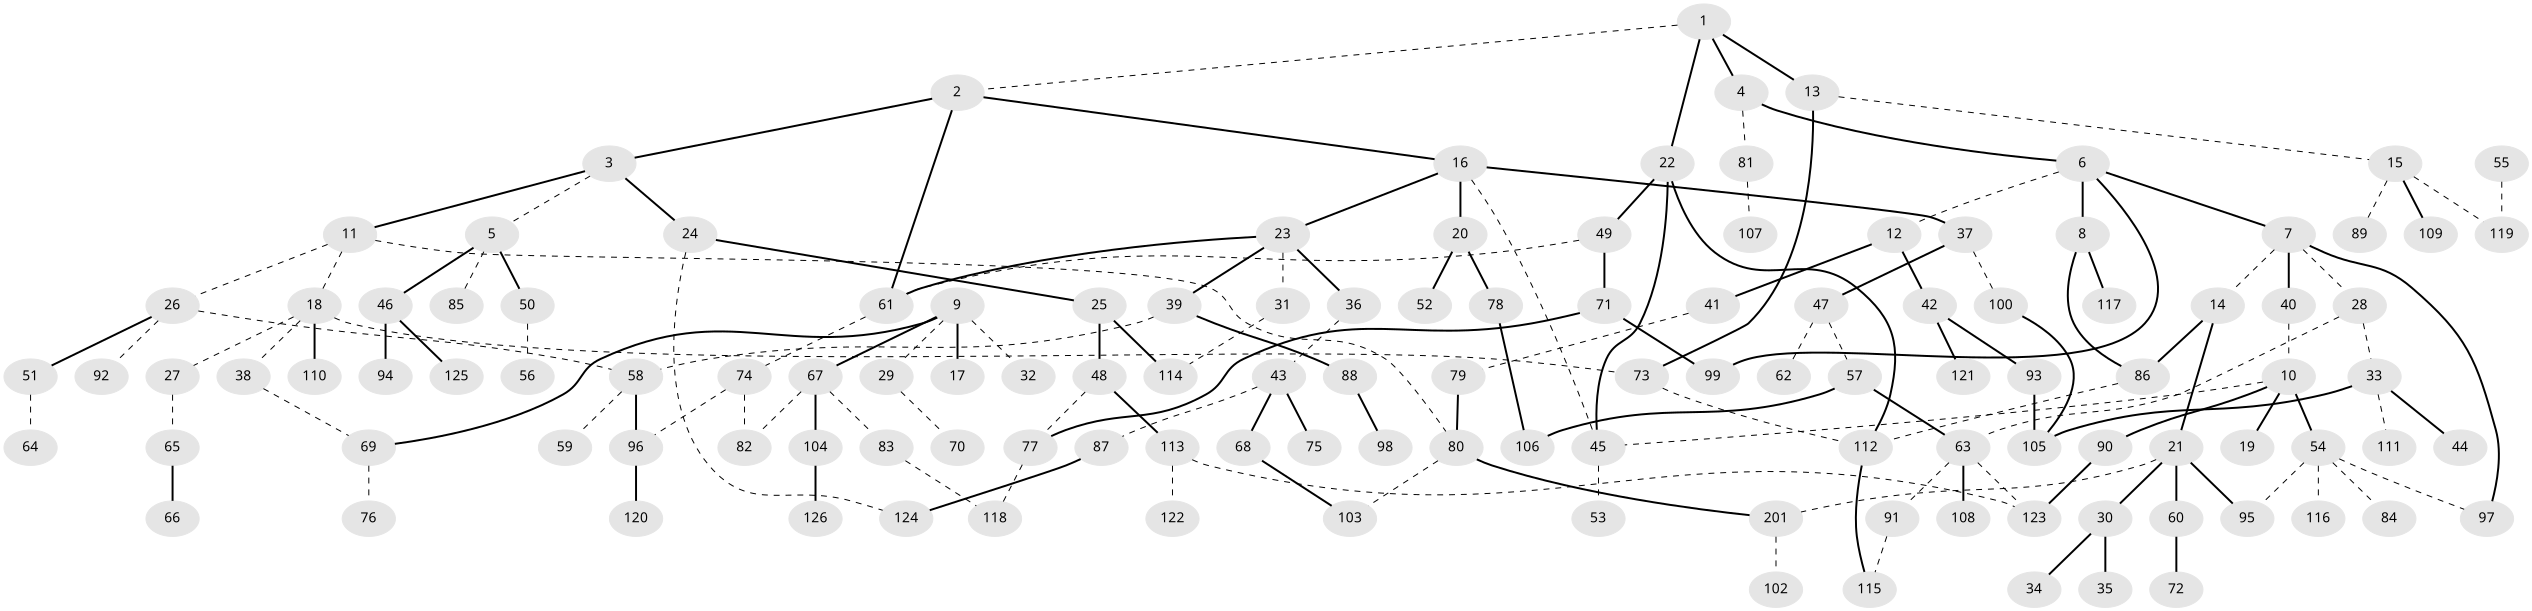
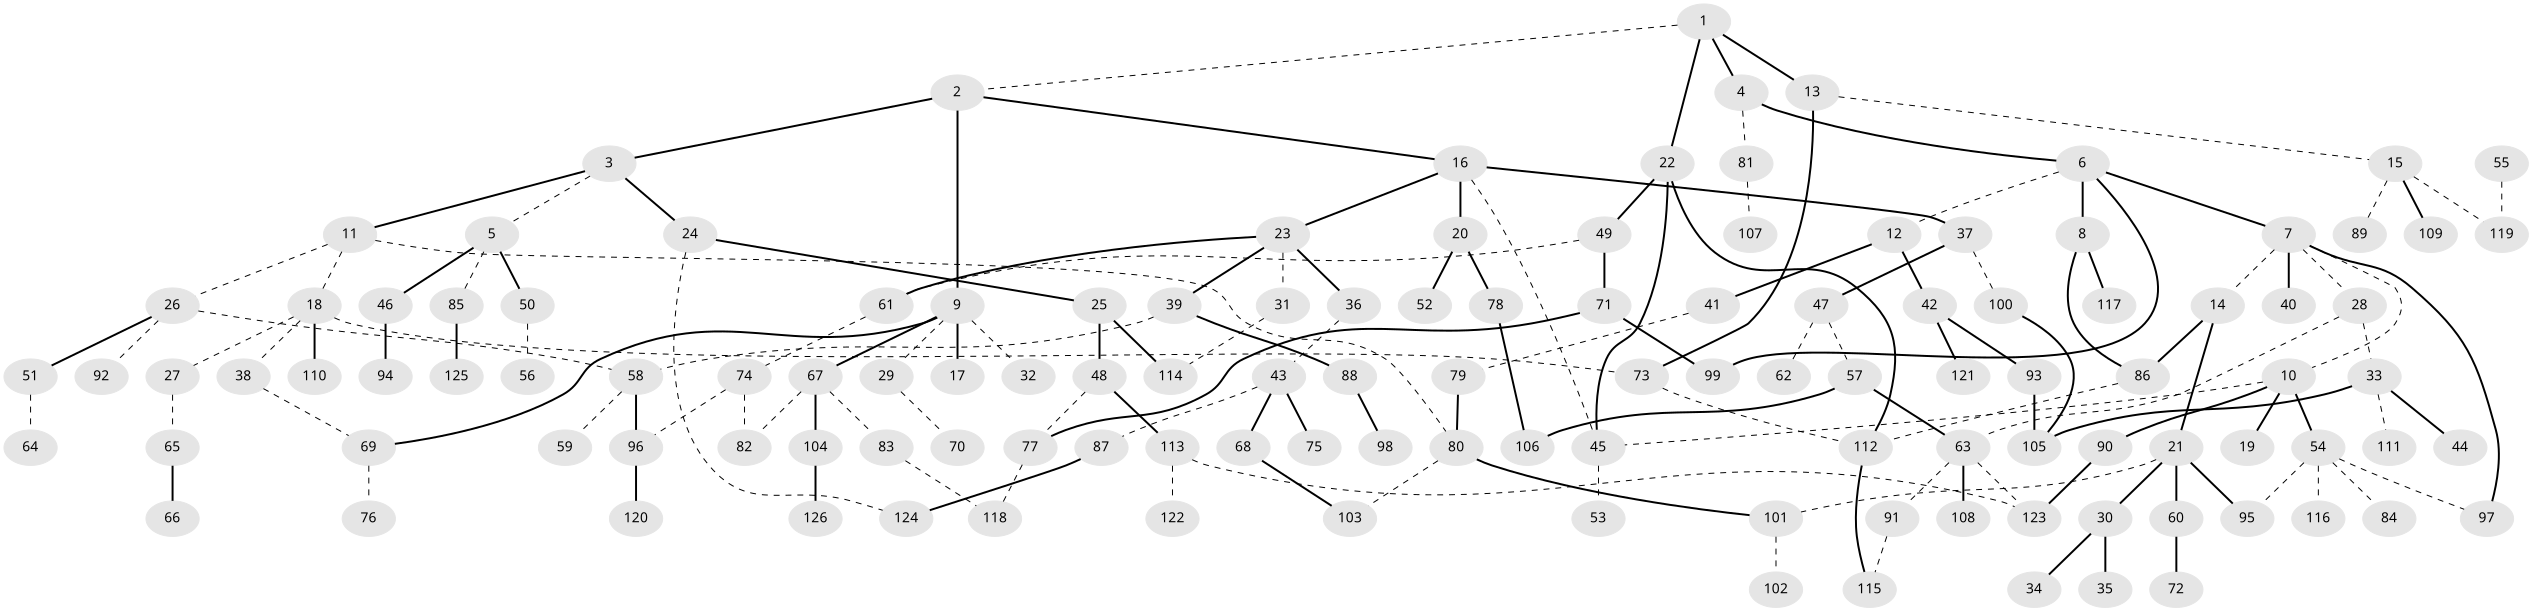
(922, 199) -> (958, 199)
(2289, 334) -> (2402, 305)
(426, 346) -> (457, 334)
(1776, 519) -> (1776, 519)
